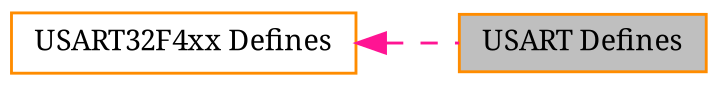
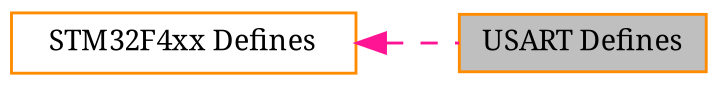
(184, 43) -> (184, 43)
